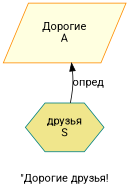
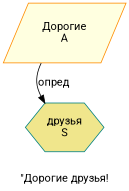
(73, 87) -> (37, 80)
